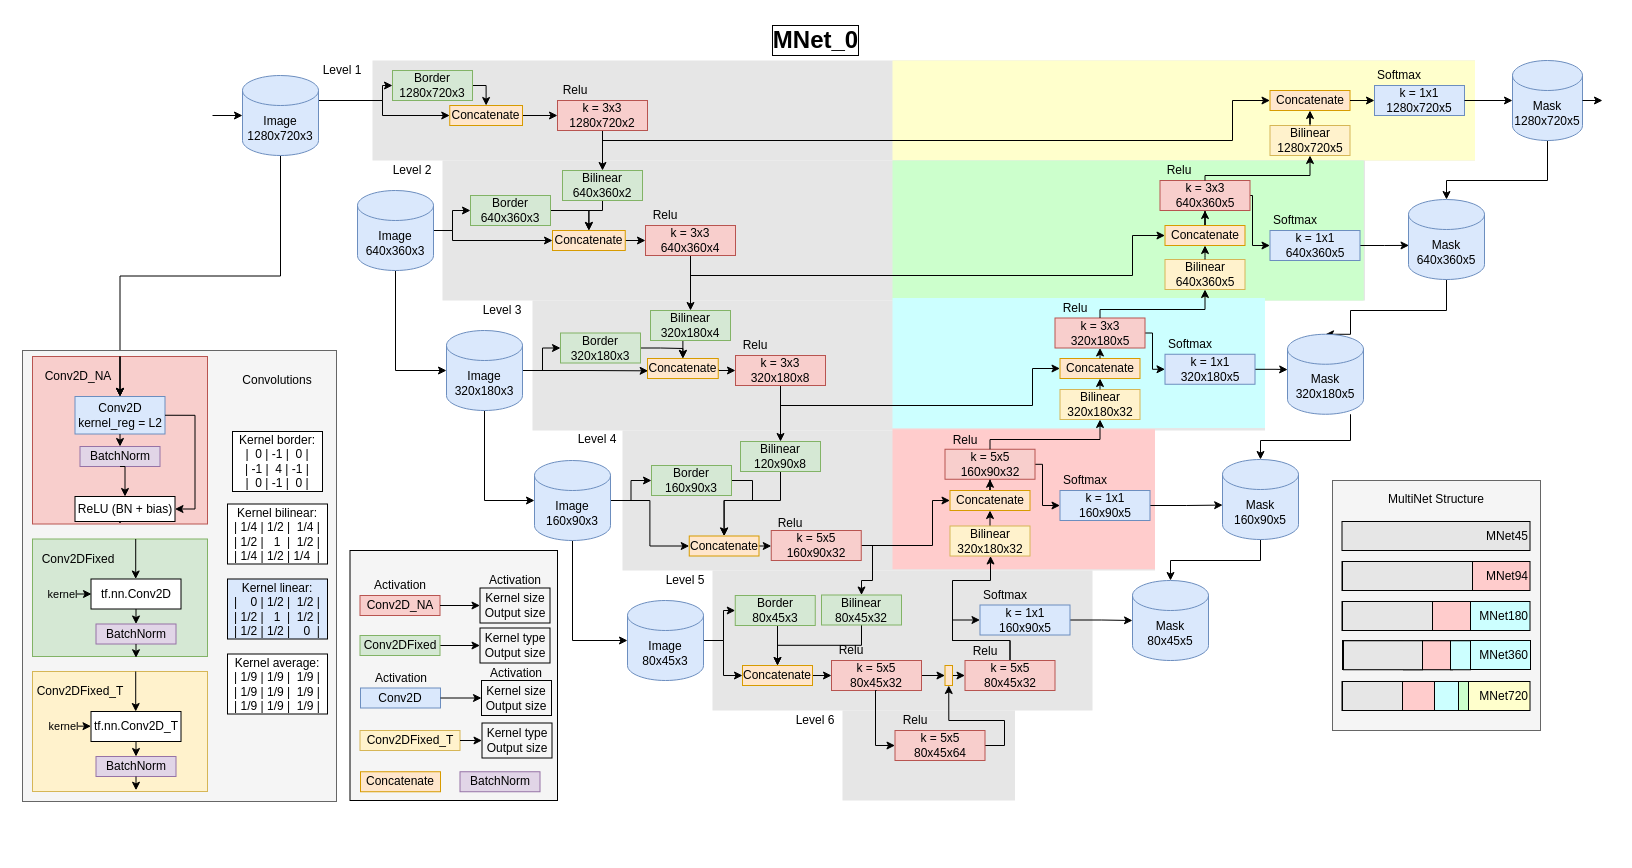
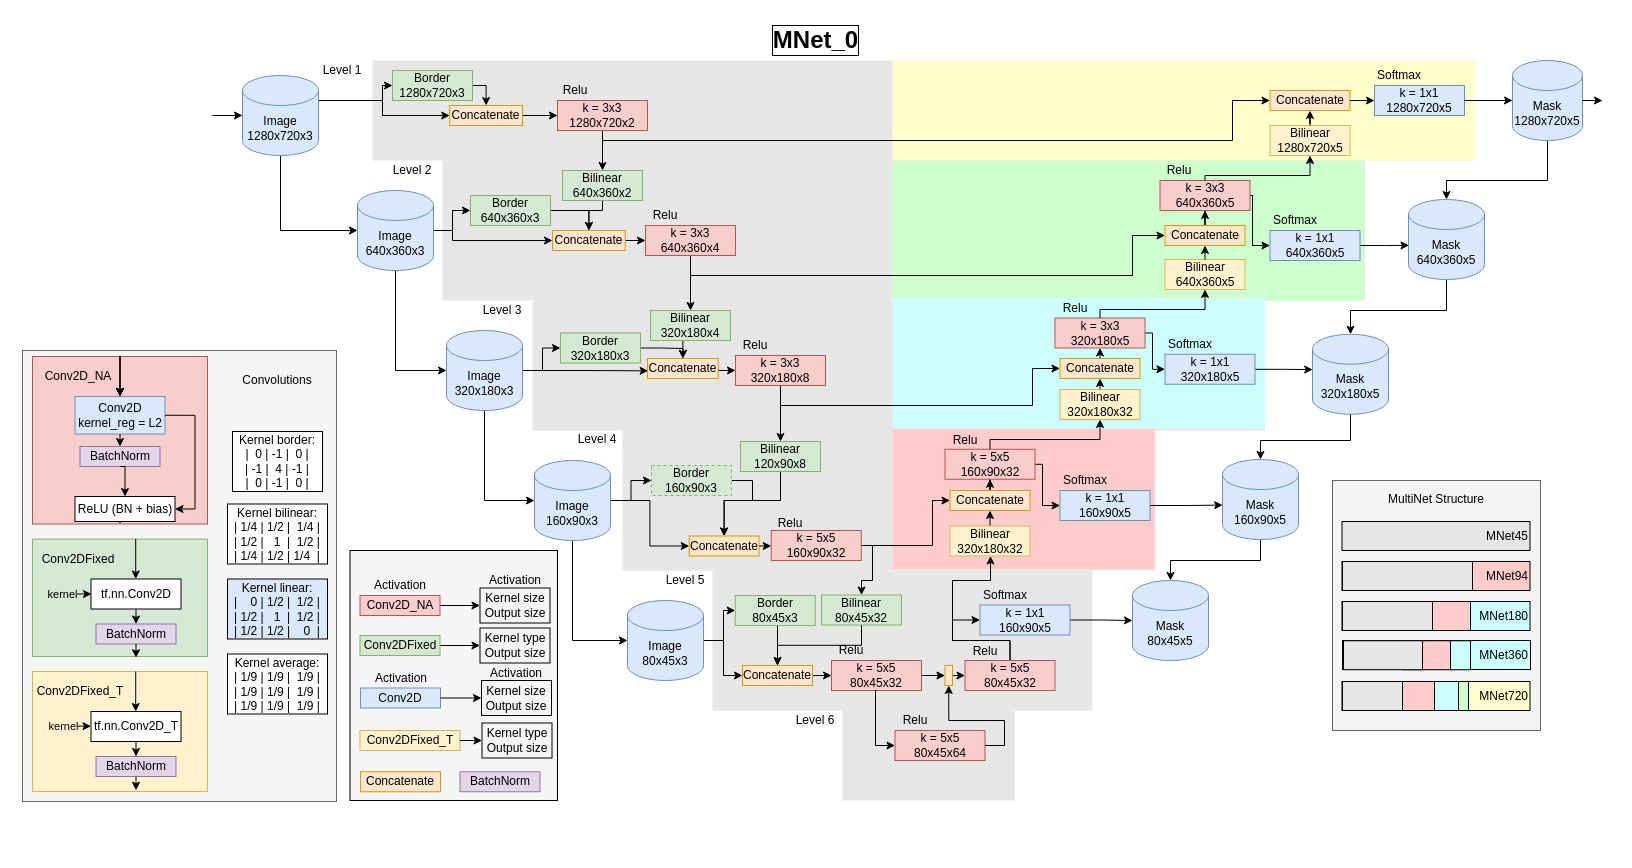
(187, 276) -> (314, 231)
(1326, 374) -> (1351, 374)
(692, 481) -> (692, 481)
